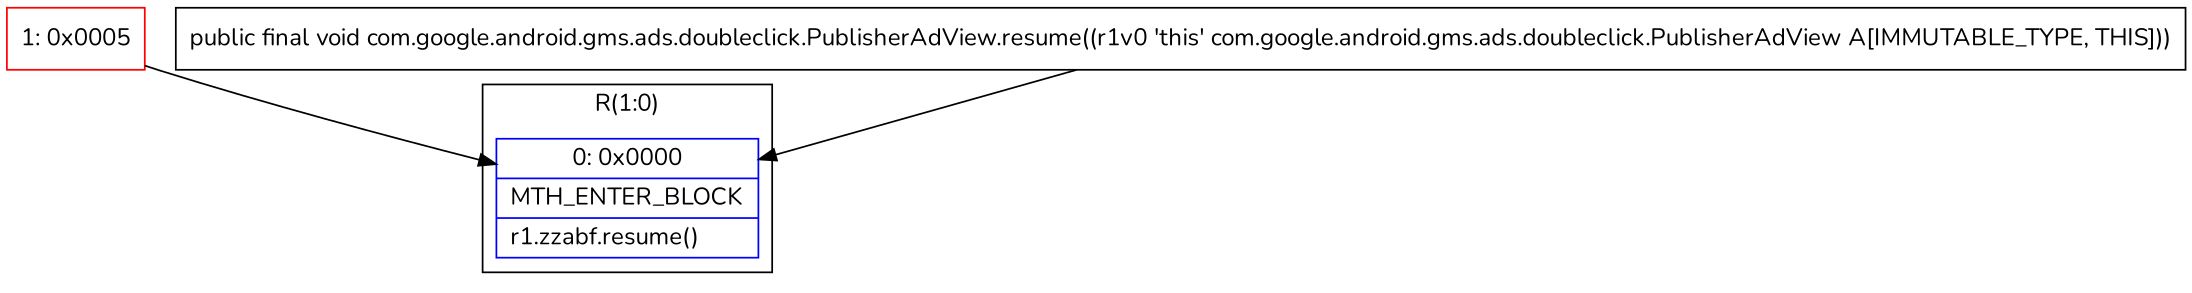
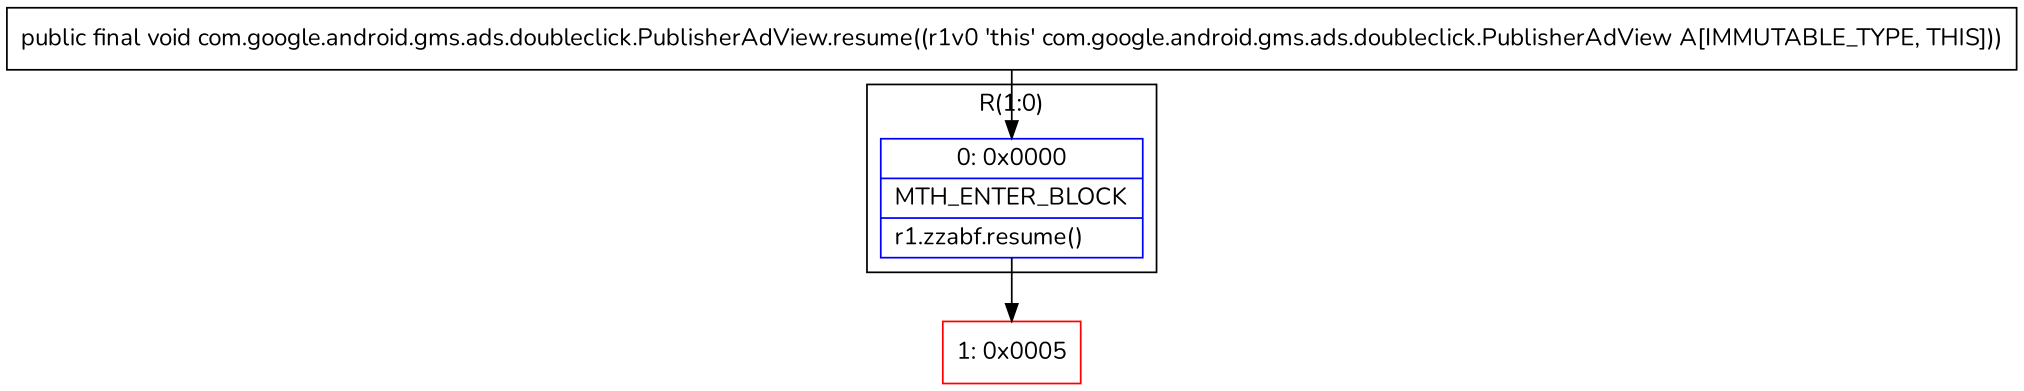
(311, 115) -> (1012, 283)
